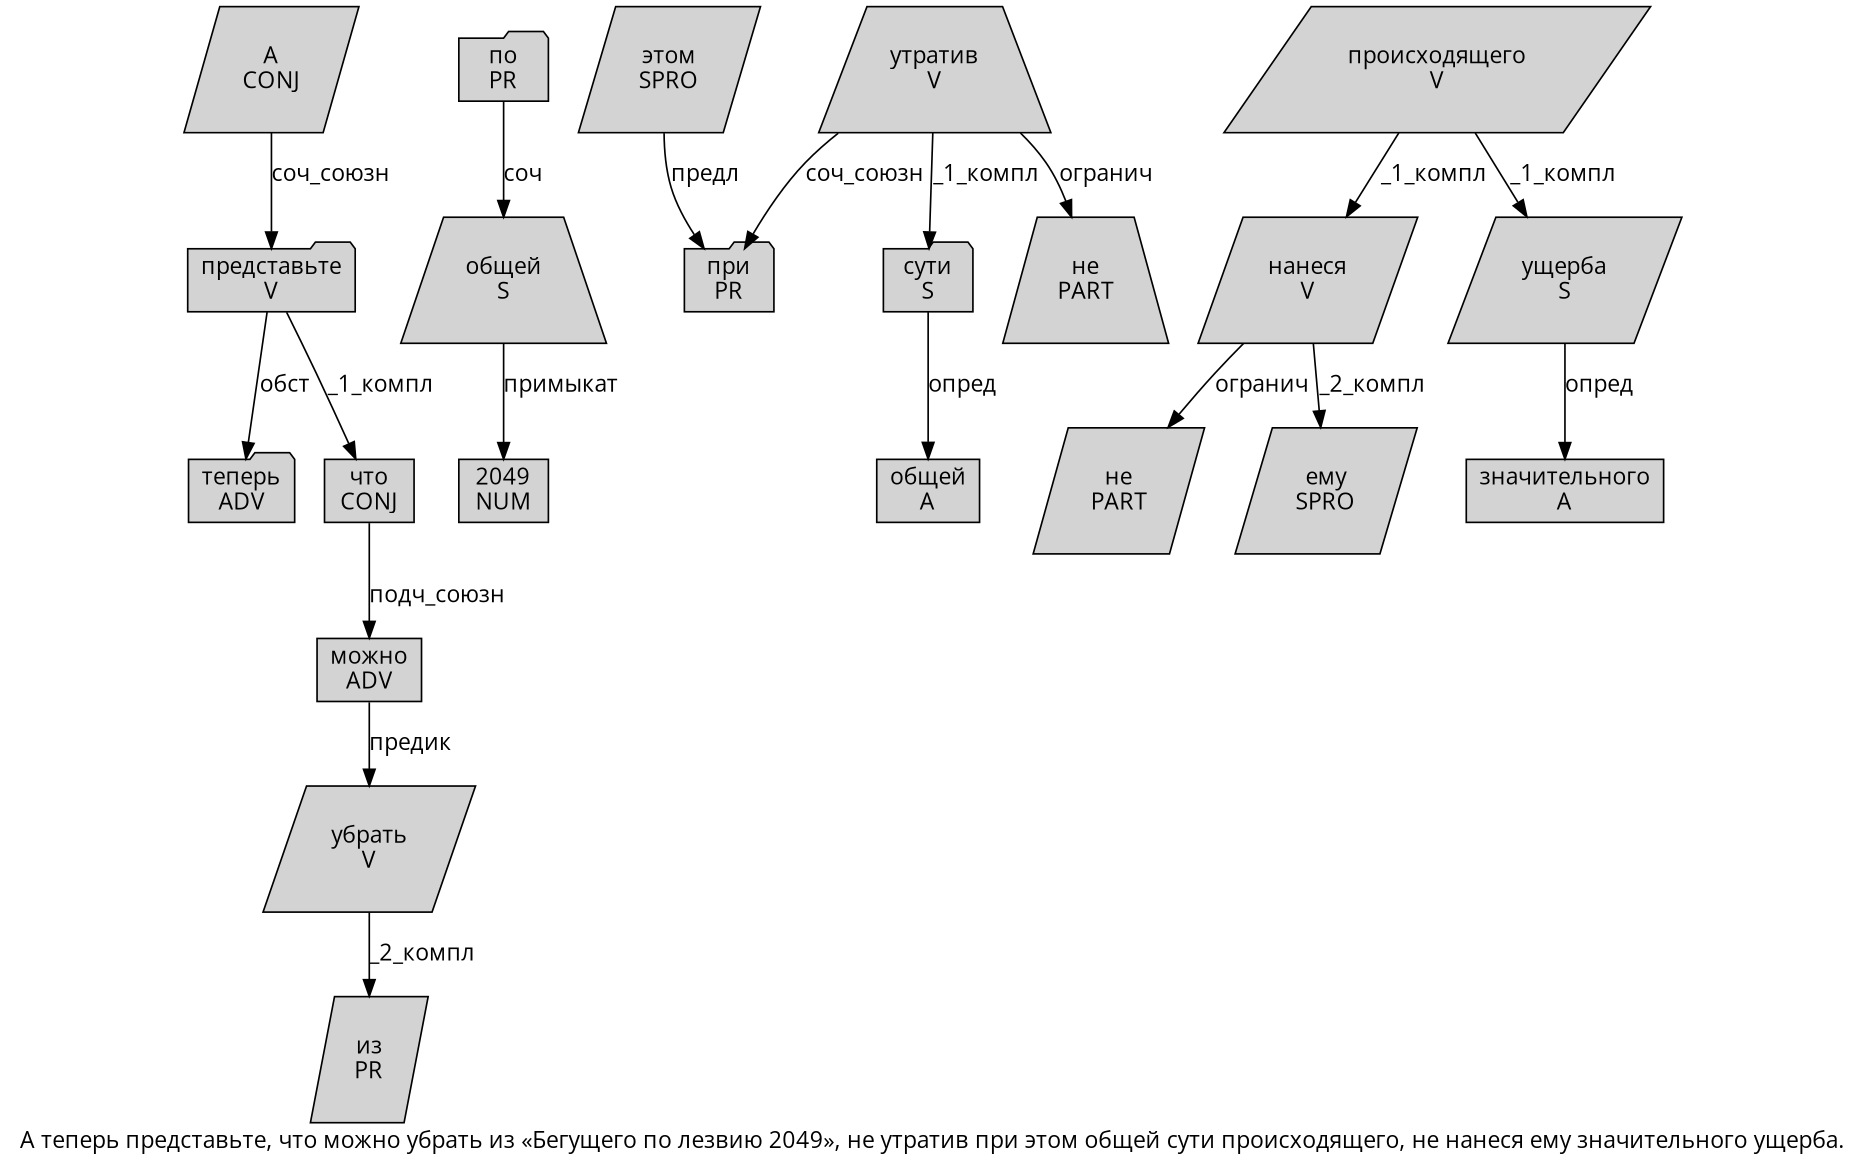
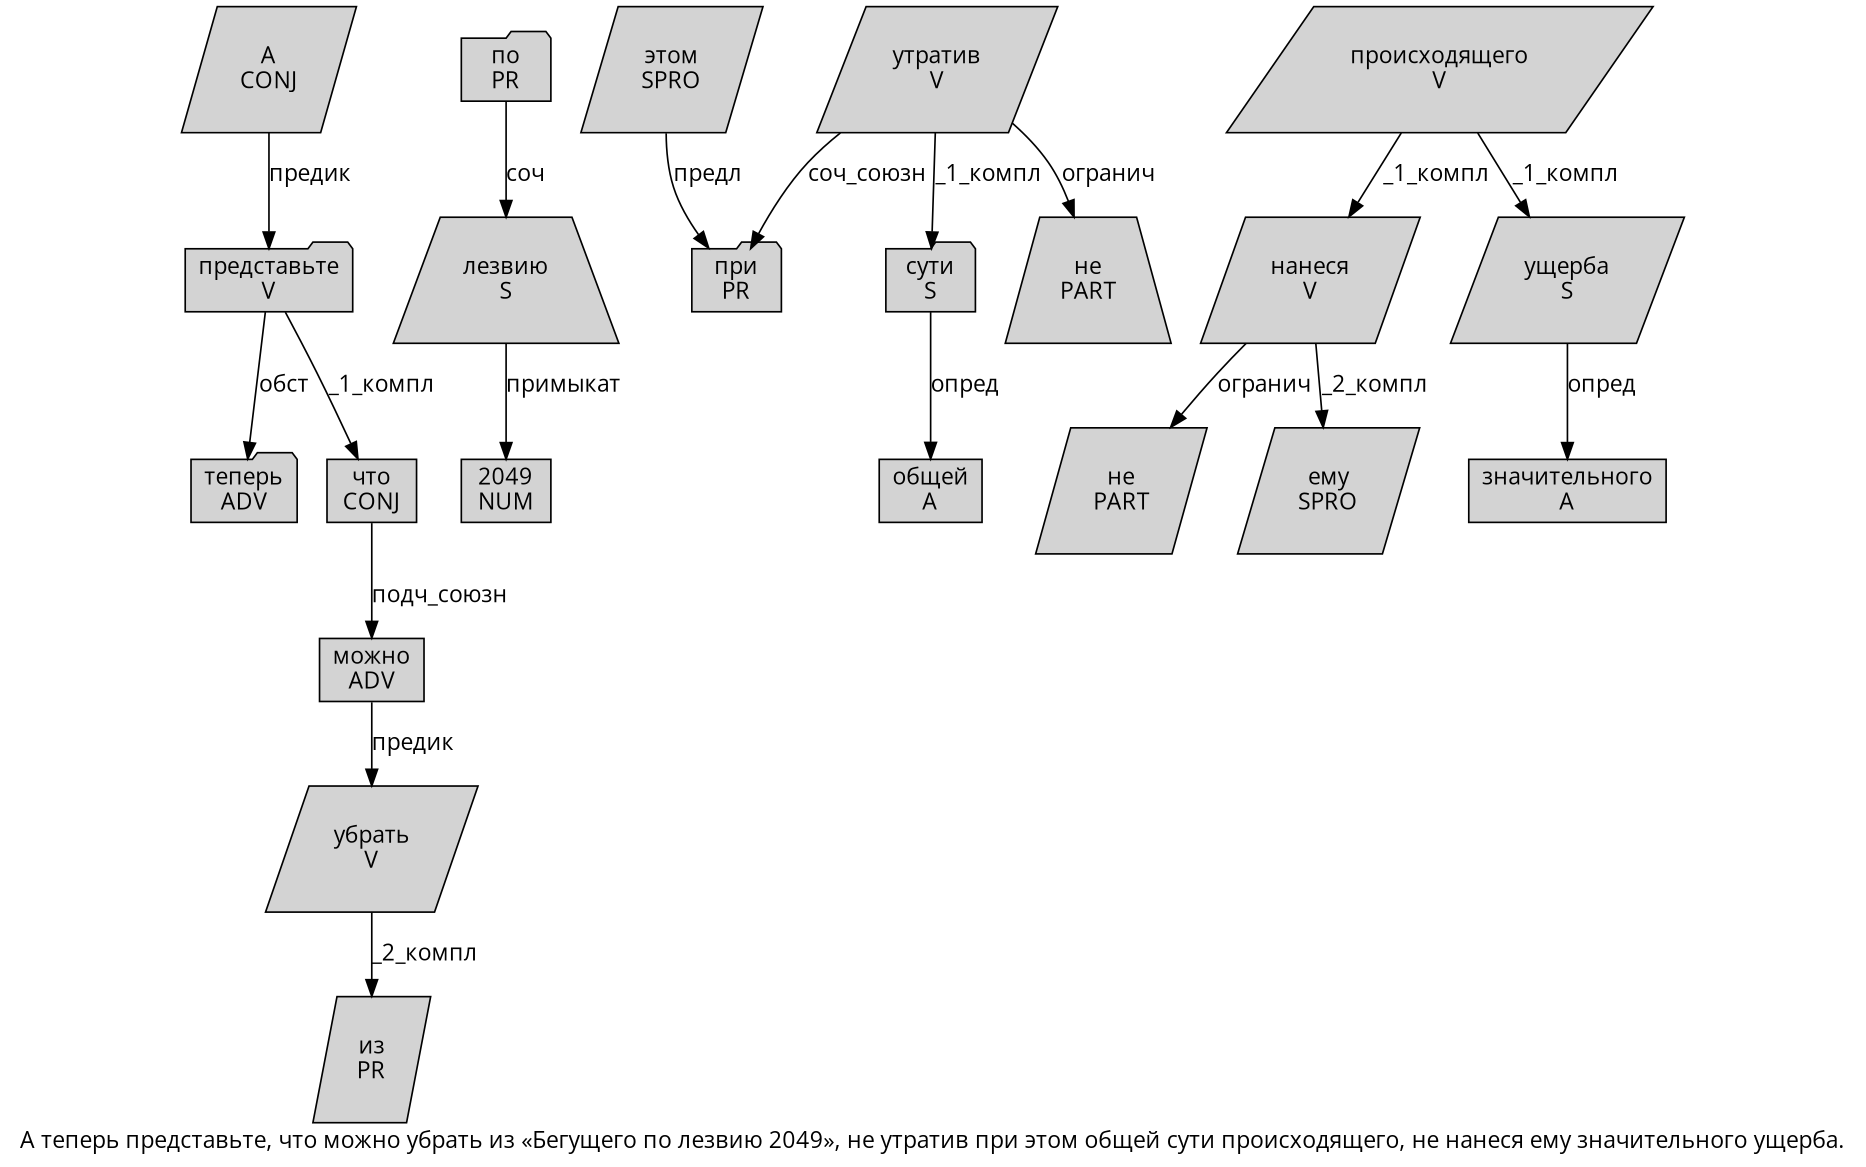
(935, 70) -> (937, 70)
(331, 175) -> (310, 175)
(504, 280) -> (506, 280)
